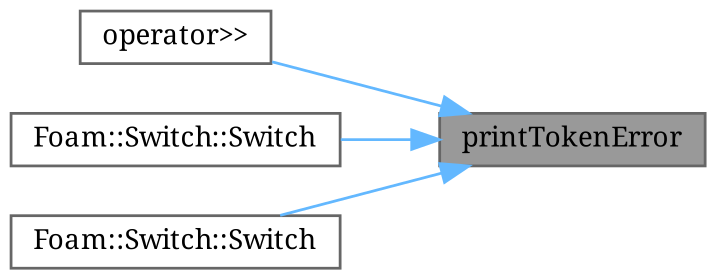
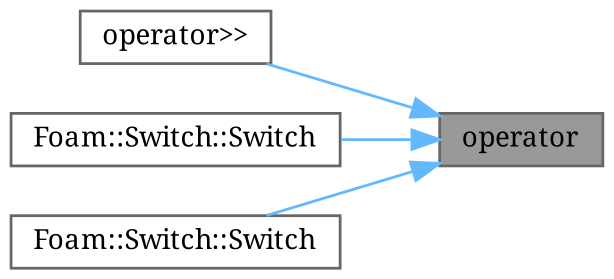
(572, 140) -> (521, 140)
